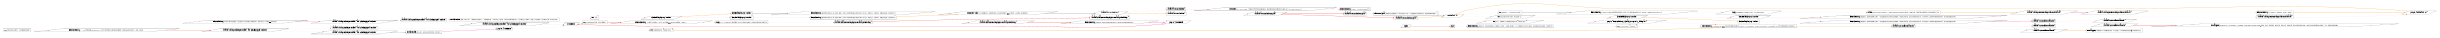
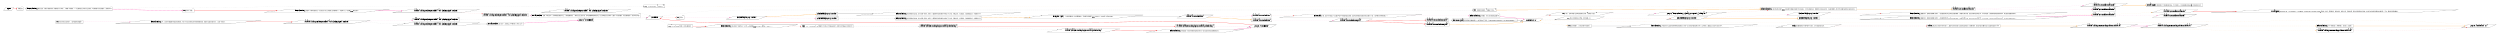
(1932, 9) -> (2005, 22)
none -> (188, 11)
none -> (1512, 18)
(1453, 26) -> (20, 9)
